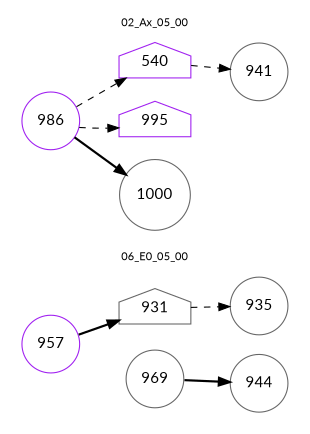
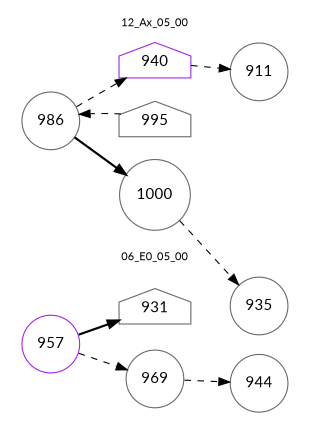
(155, 23) -> (155, 23)
(155, 62) -> (155, 62)
(259, 72) -> (259, 72)
(51, 121) -> (51, 121)
(155, 121) -> (155, 121)
(93, 128) -> (106, 114)
(205, 307) -> (211, 254)
none -> (98, 360)
(202, 381) -> (202, 381)
